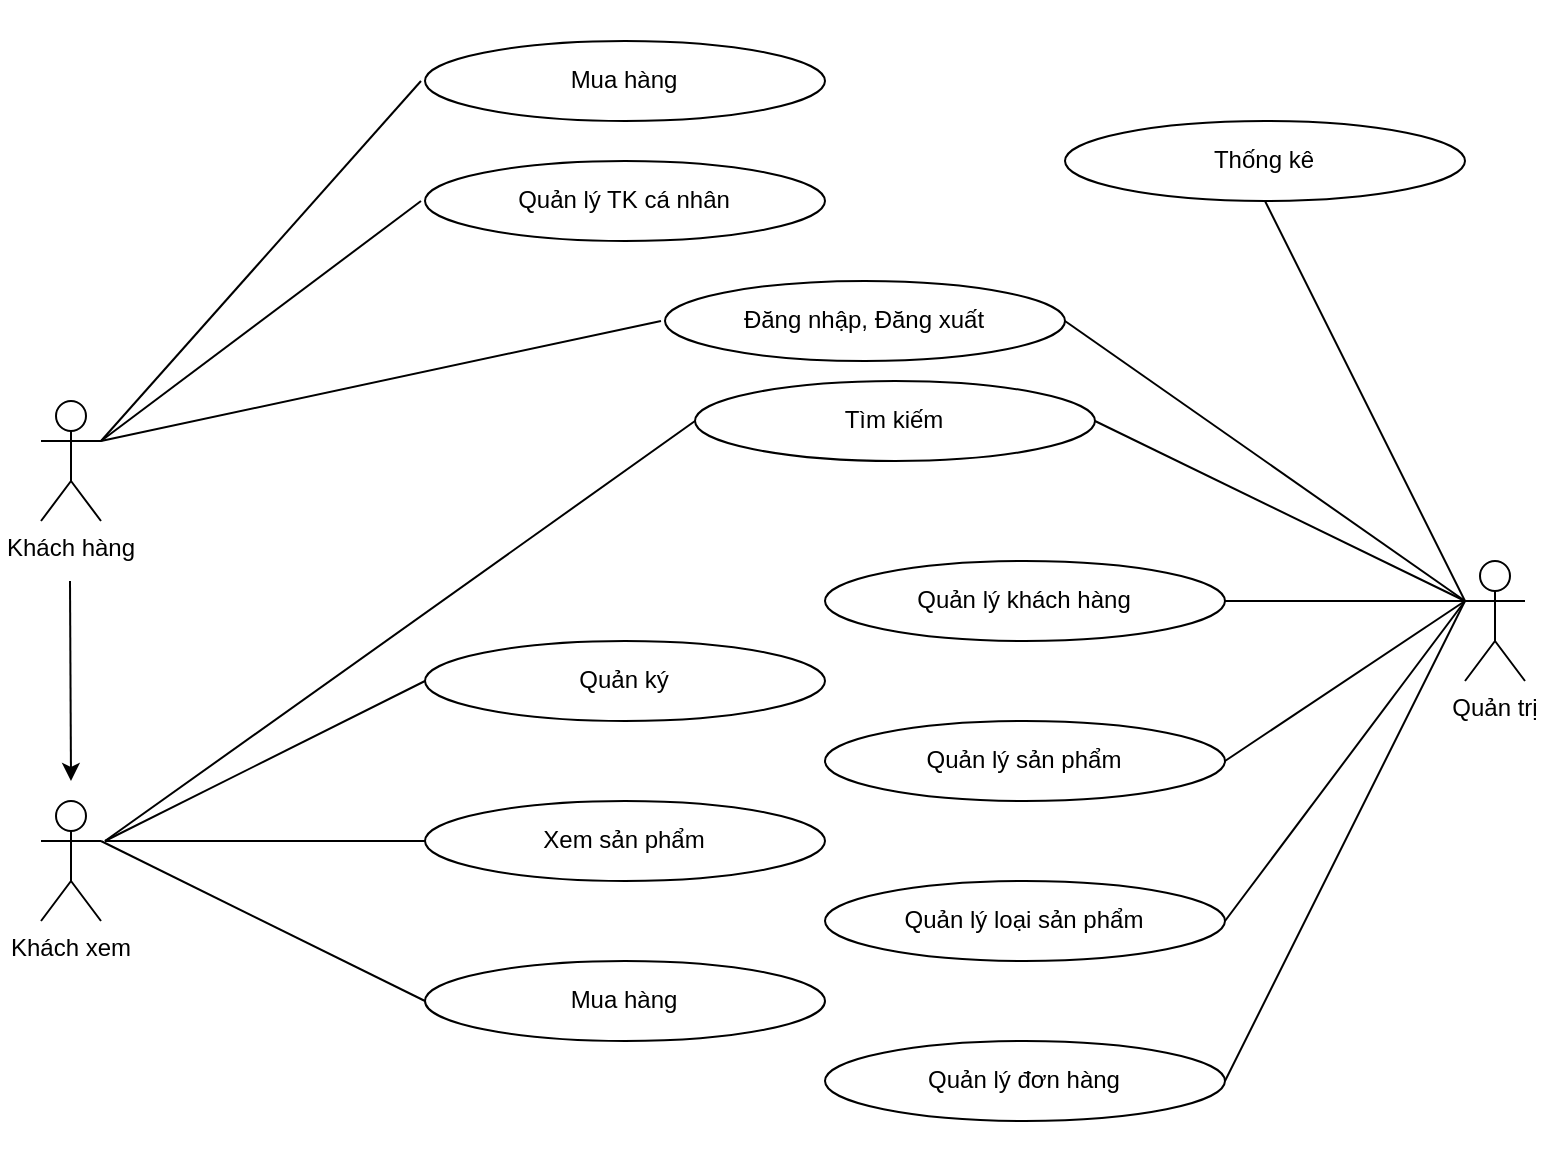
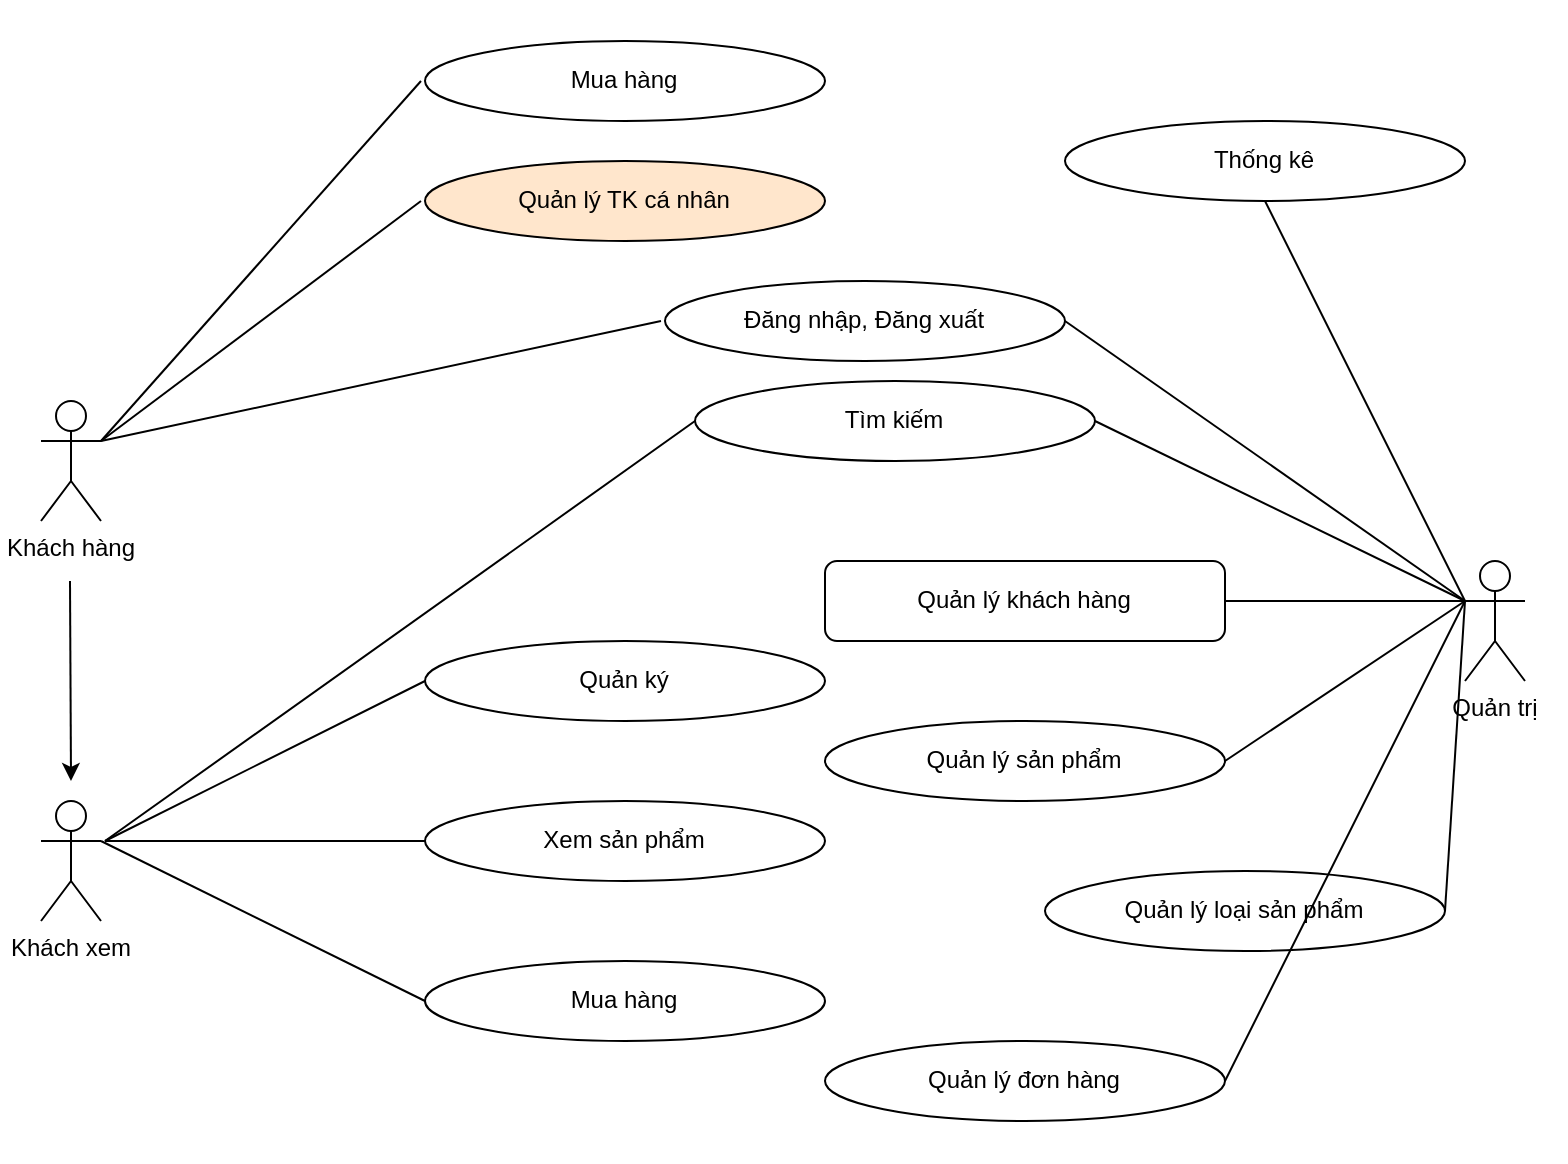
(625, 201) -> (625, 201)
(1025, 601) -> (1025, 601)
(1025, 921) -> (1245, 911)
